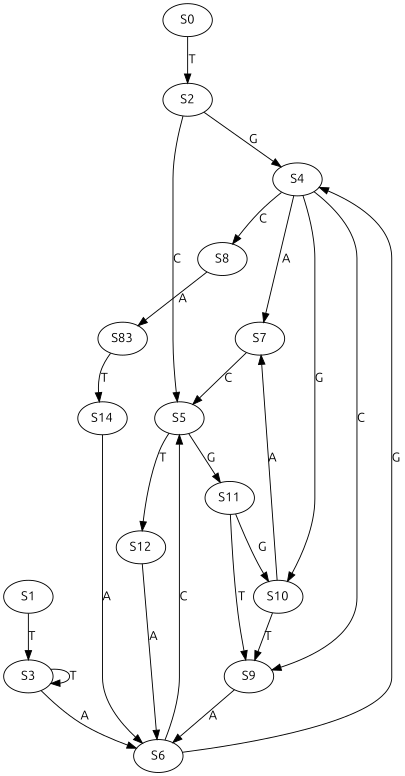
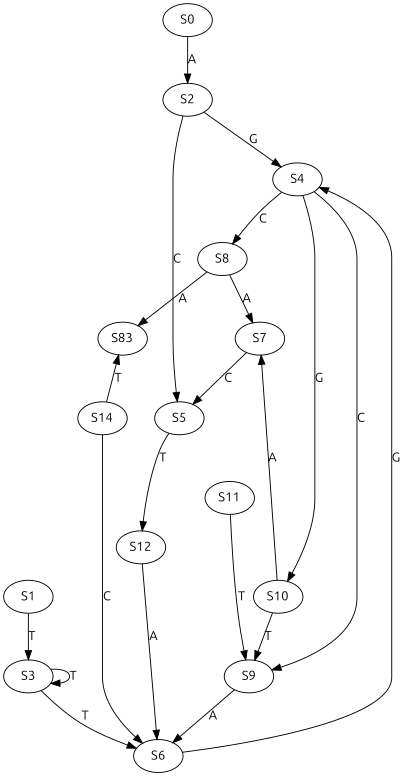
(192, 60) -> (192, 60)
(280, 255) -> (239, 295)
(101, 372) -> (111, 383)
(202, 454) -> none
(249, 544) -> none
(179, 593) -> none
(107, 597) -> (107, 597)
(85, 716) -> (85, 716)
